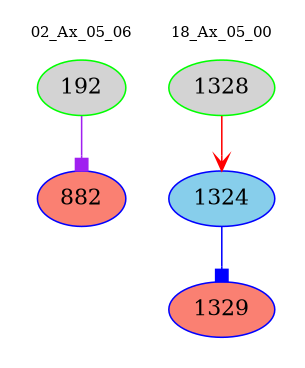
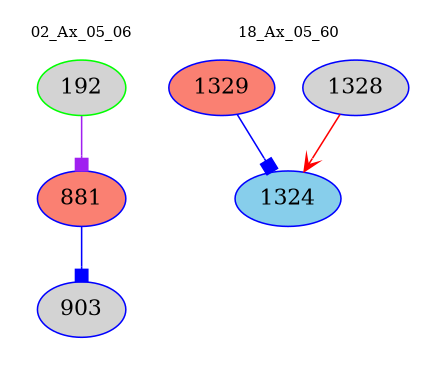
(222, 33) -> (289, 33)
(222, 88) -> (356, 88)
(82, 199) -> (82, 199)
(222, 247) -> (251, 136)
none -> (82, 310)
